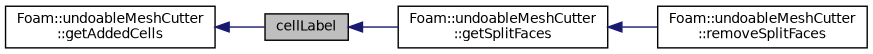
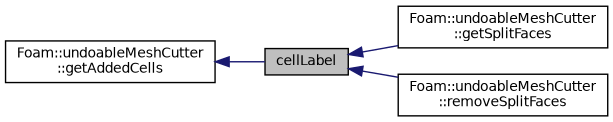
(640, 27) -> (380, 74)
